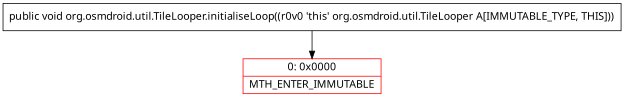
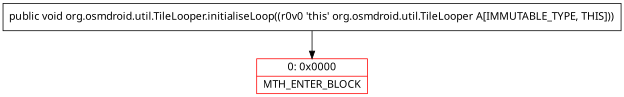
(312, 85) -> (312, 85)
